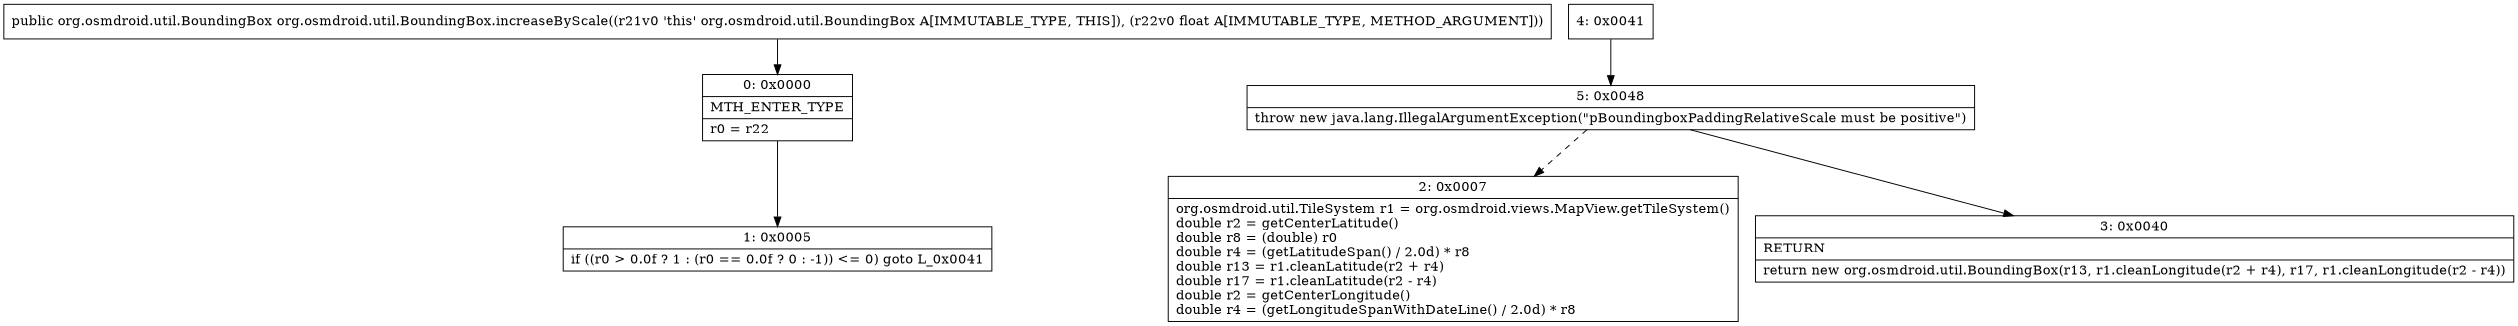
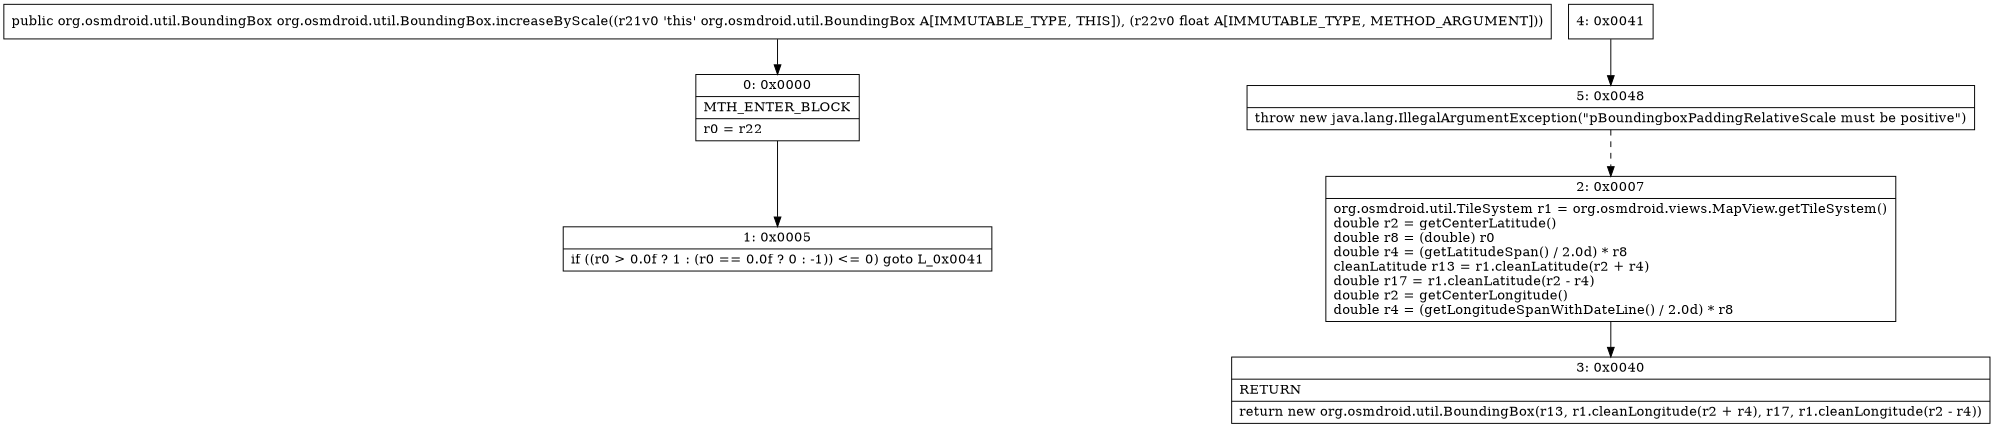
(778, 107) -> (778, 107)
(1847, 171) -> (1611, 334)
(1310, 267) -> (1492, 267)
